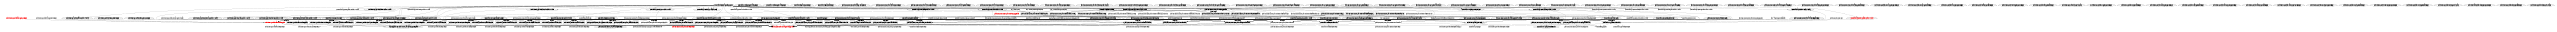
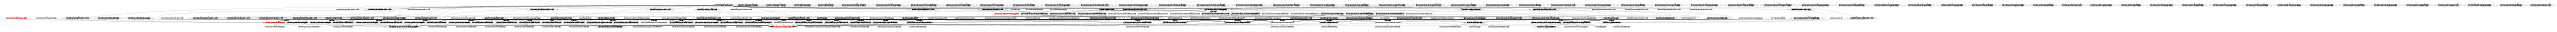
(1862, 18) -> (1862, 18)
(613, 21) -> (613, 21)
(1611, 21) -> (1611, 21)
(683, 27) -> (683, 27)
